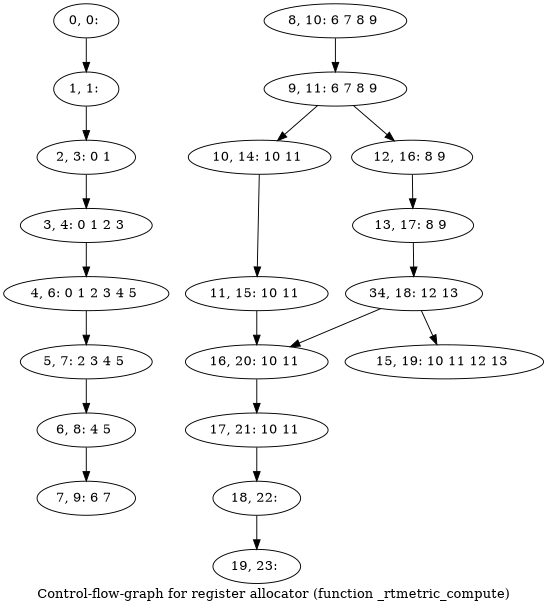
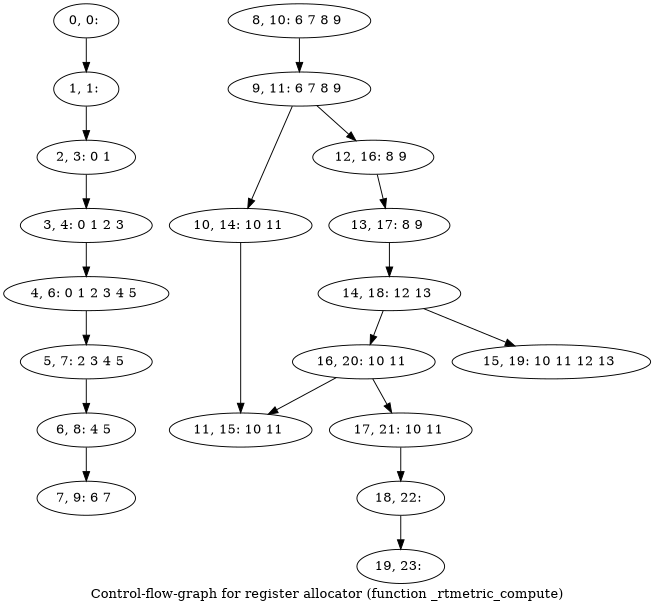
(414, 294) -> (389, 294)
(257, 323) -> (306, 394)
